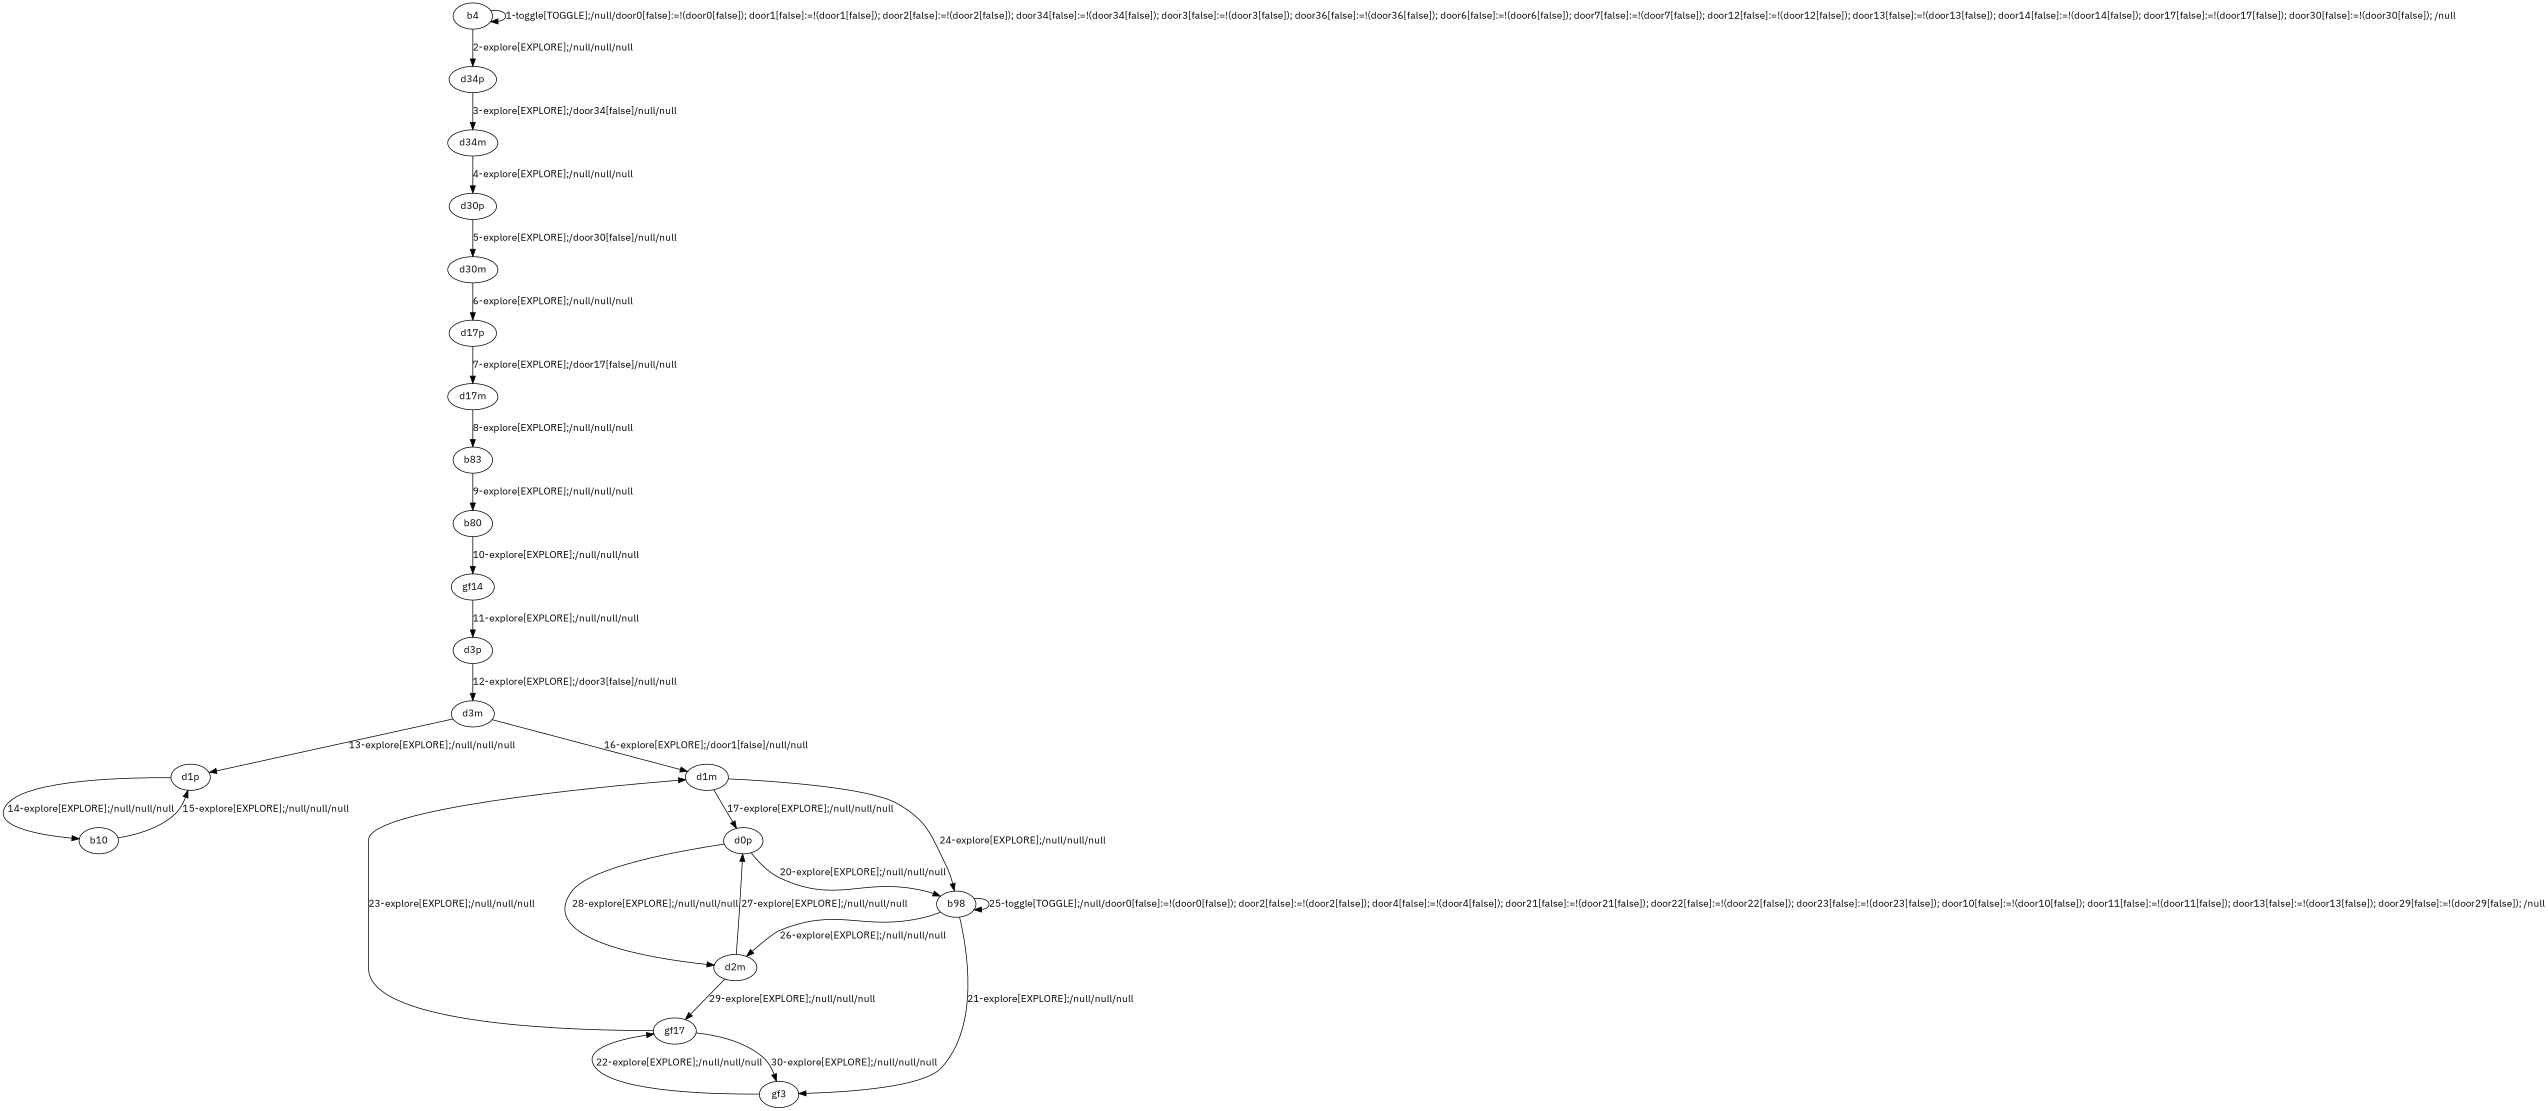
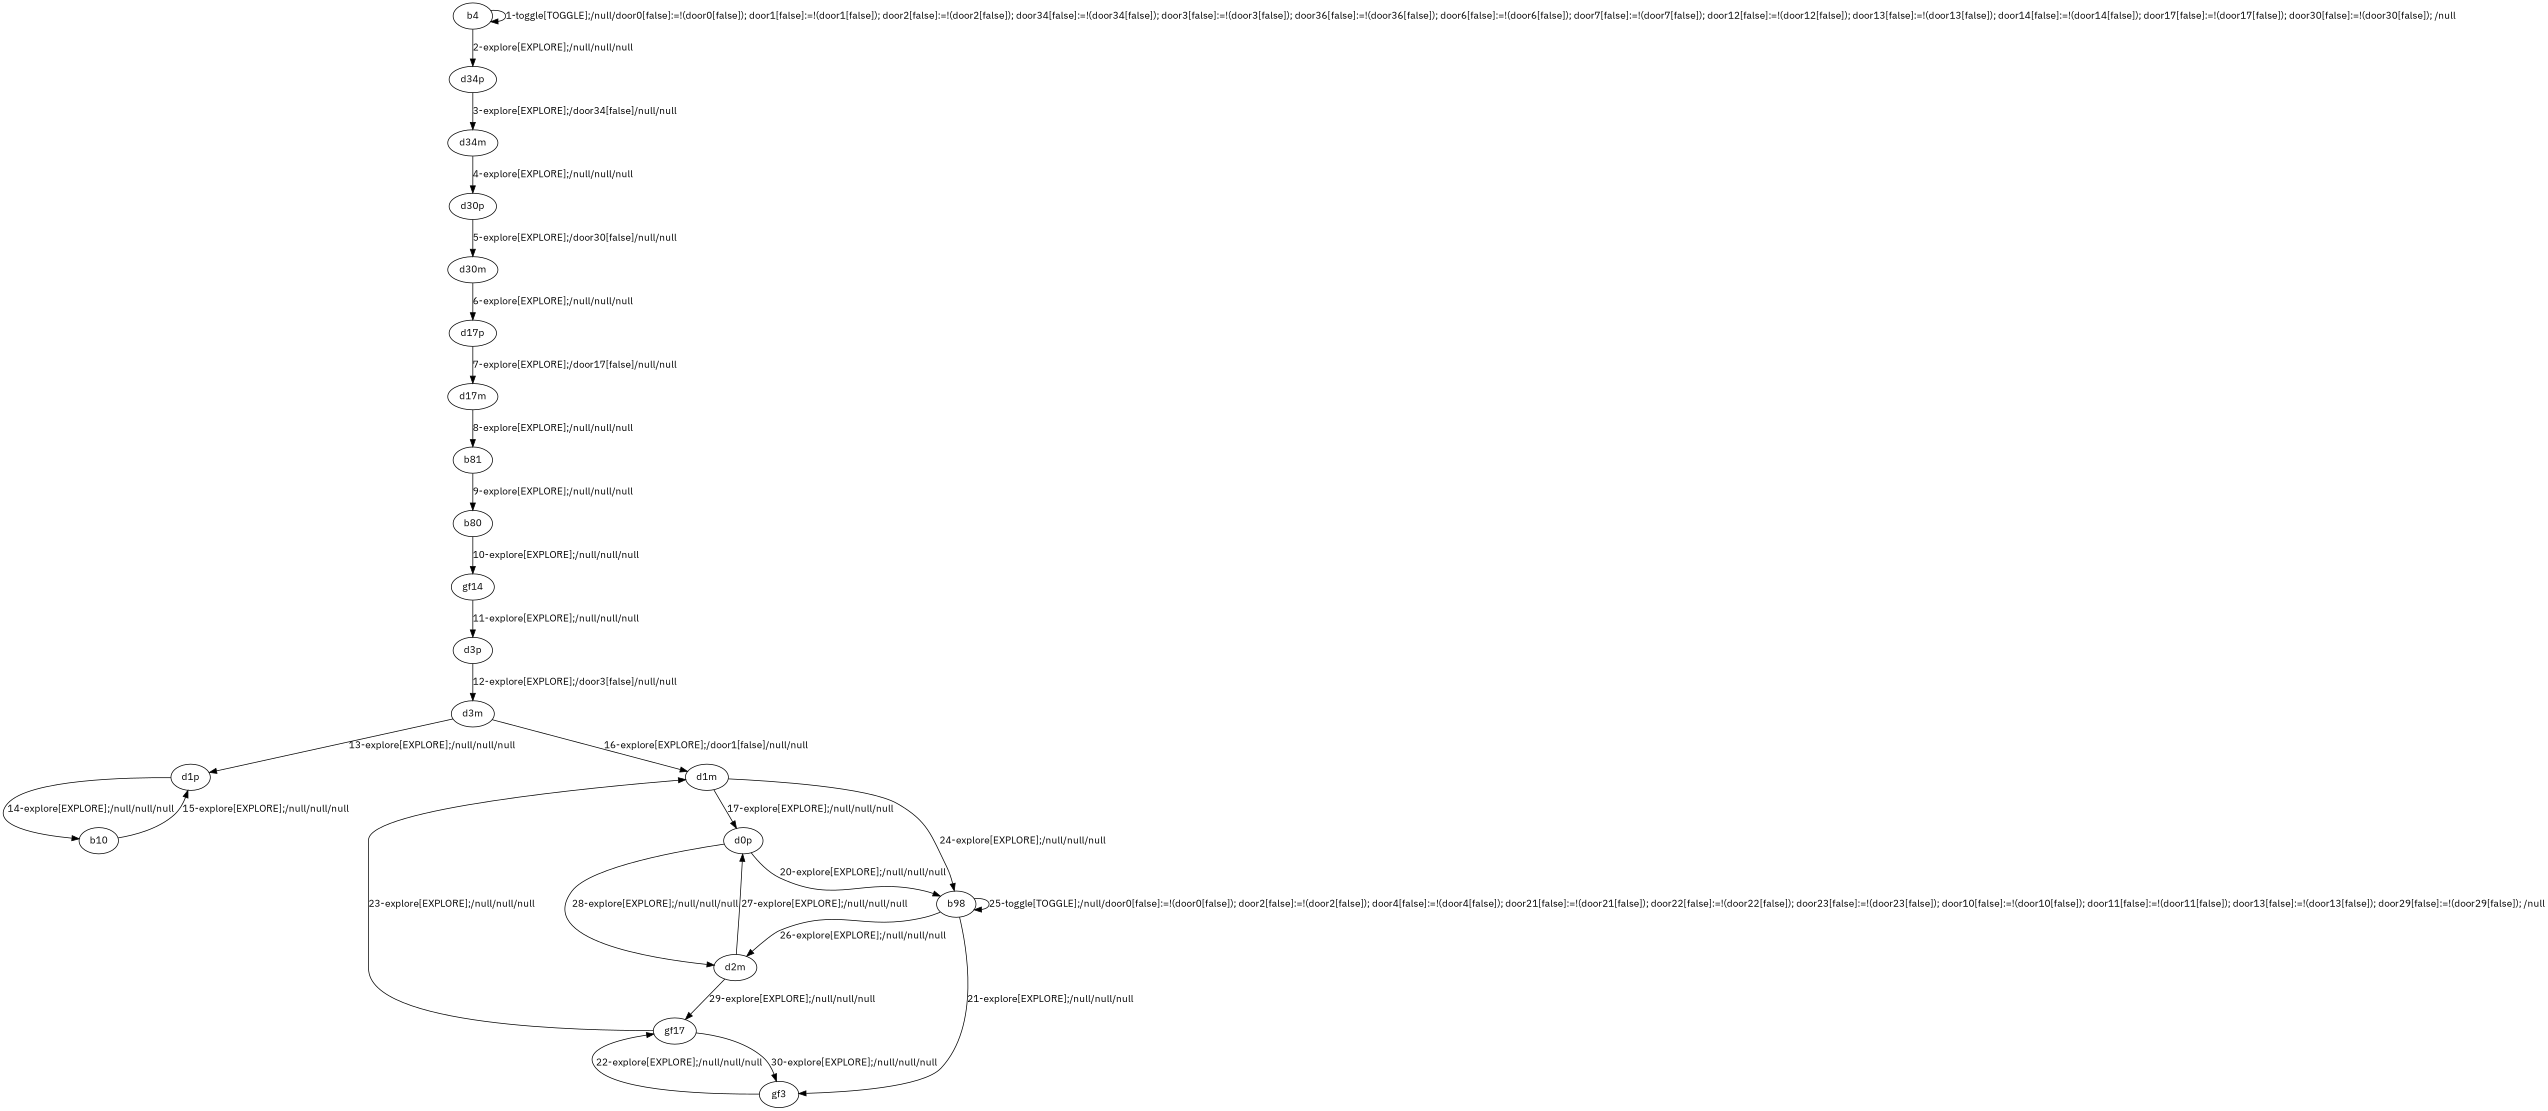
(473, 460) -> (473, 460)
